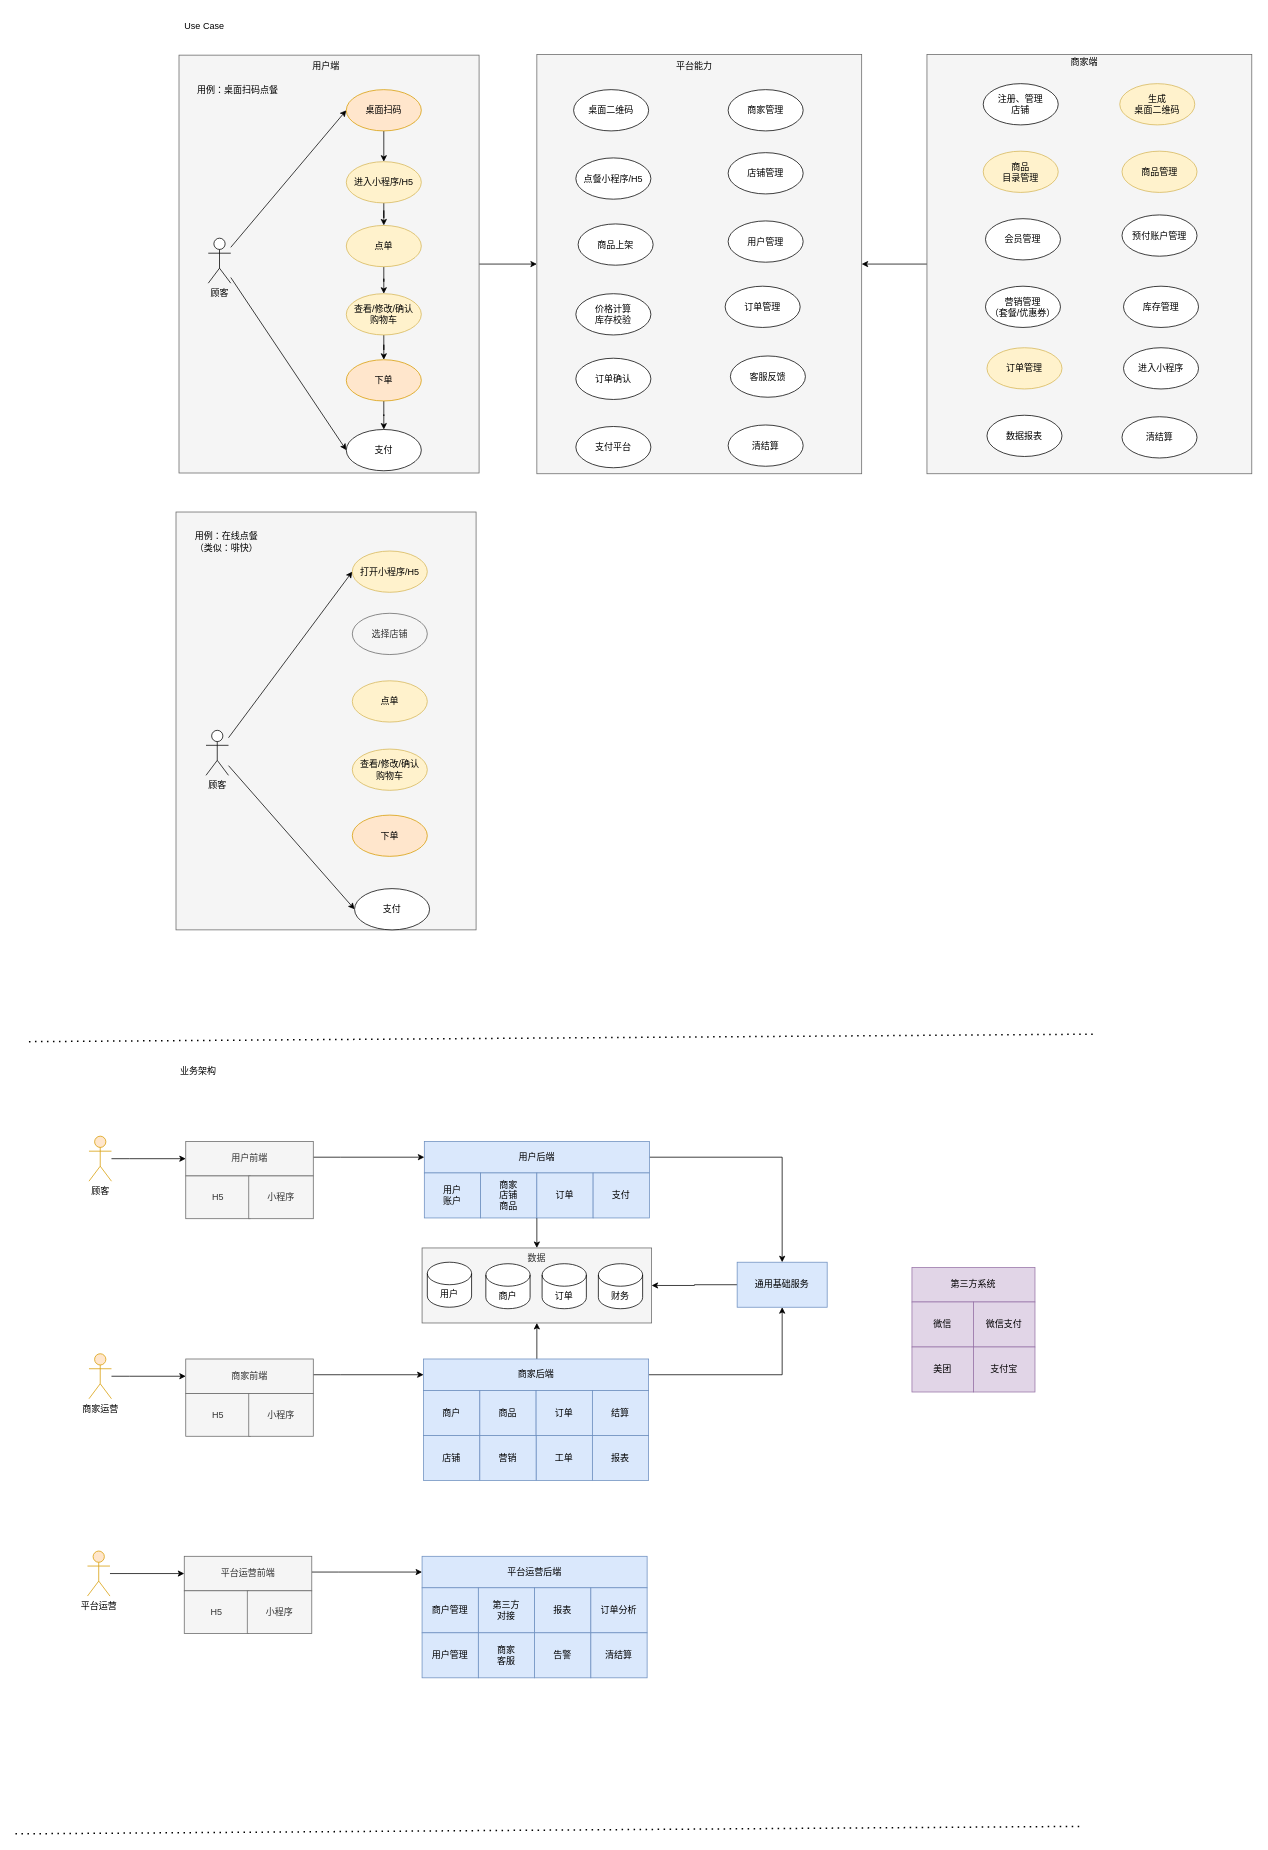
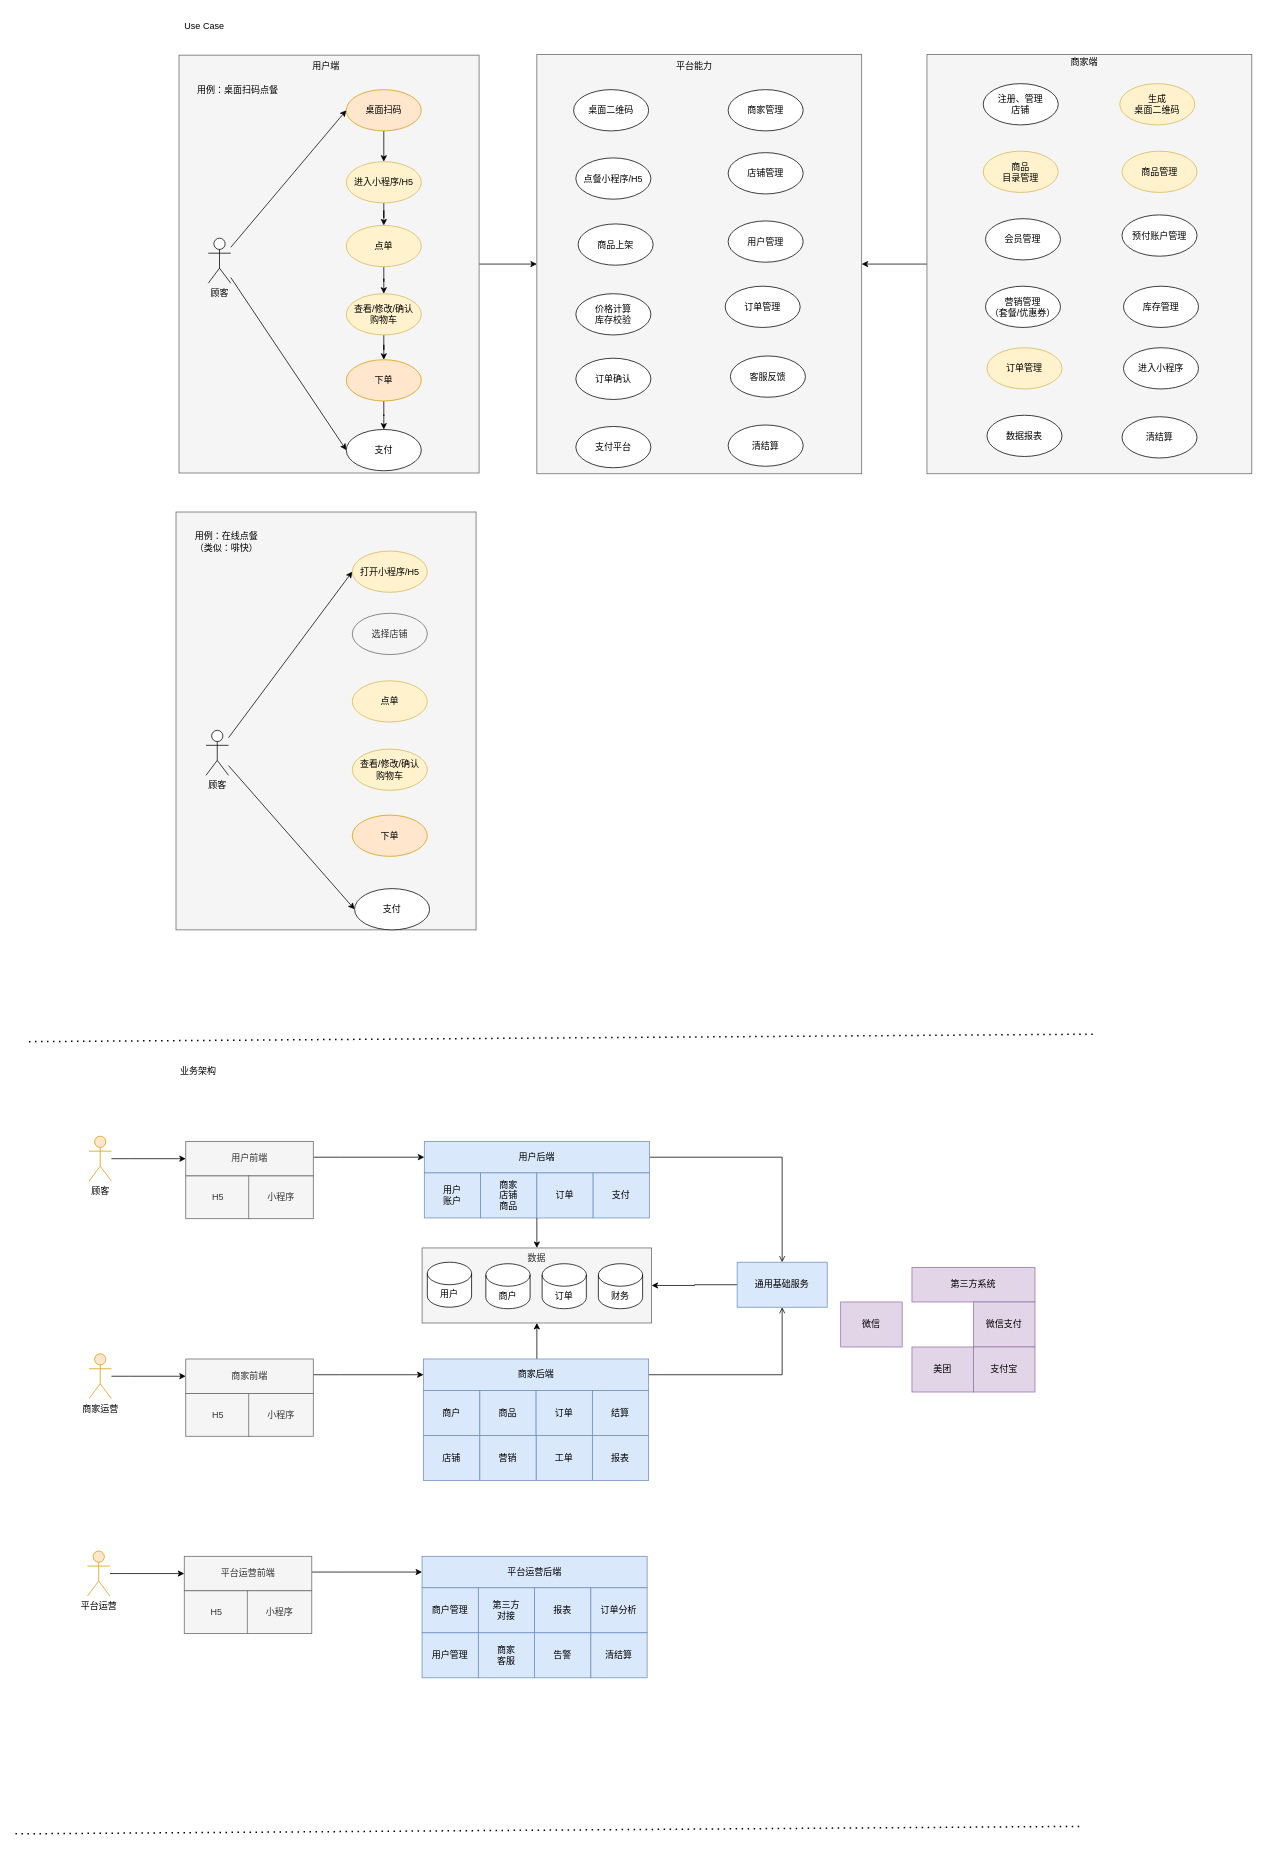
(782, 1255) -> (782, 1257)
(782, 1313) -> (782, 1312)
(942, 1324) -> (871, 1324)
